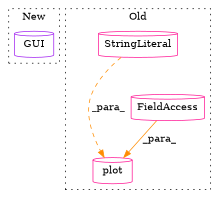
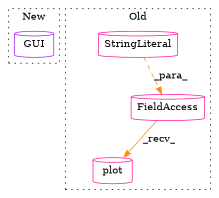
(90, 100) -> (151, 73)
(159, 139) -> (159, 139)
